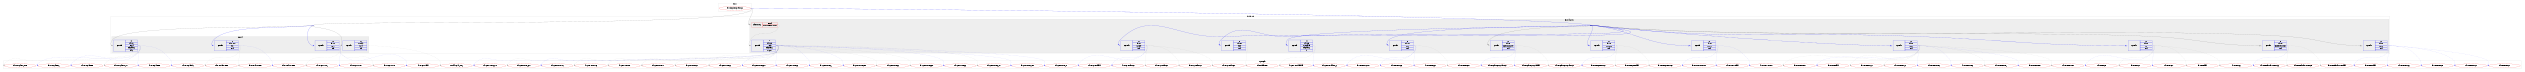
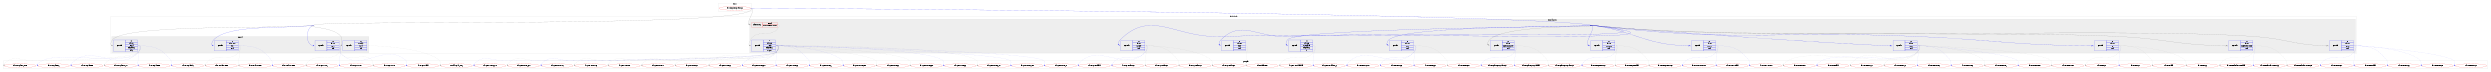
(2102, 66) -> none
